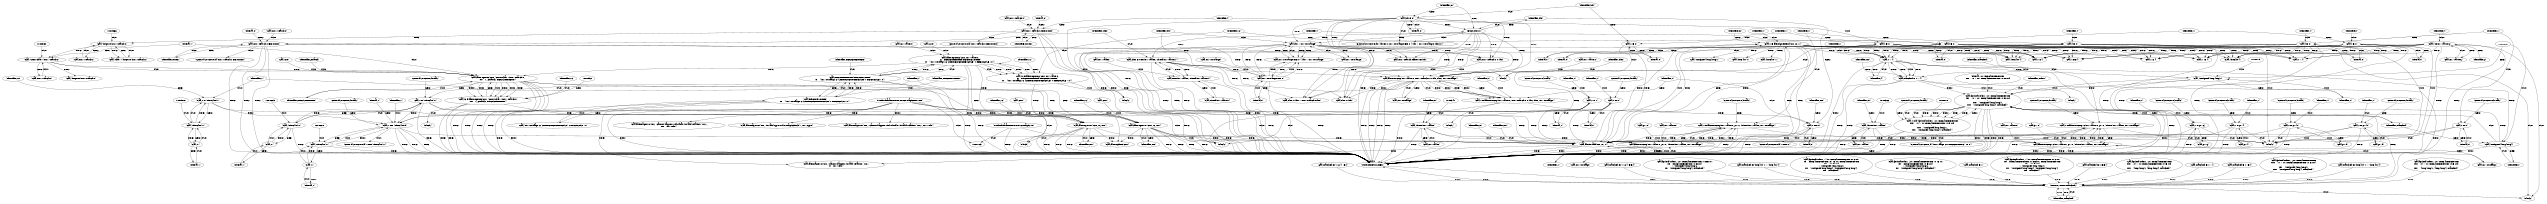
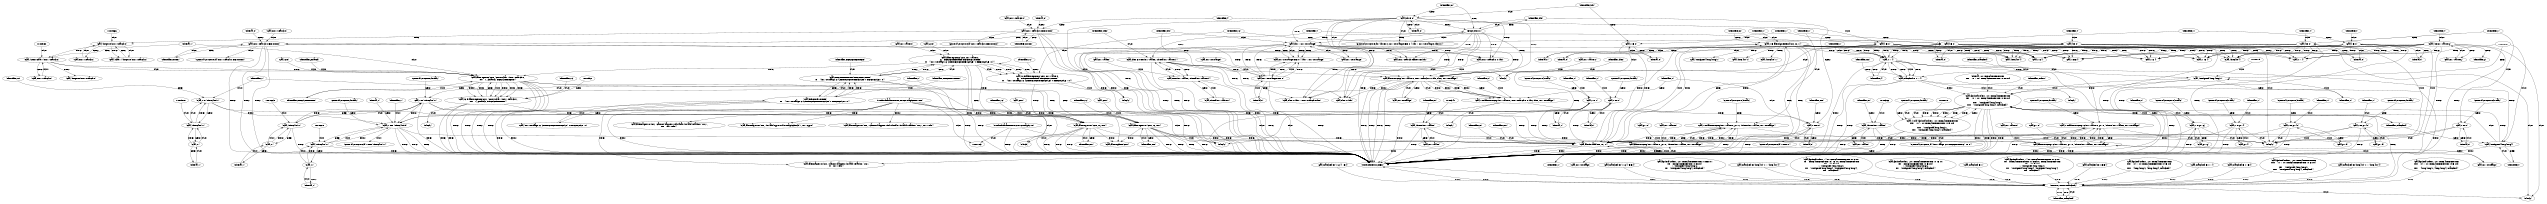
(1335, 38) -> (1335, 38)
(2471, 47) -> (2470, 46)
(2131, 52) -> (2430, 53)
